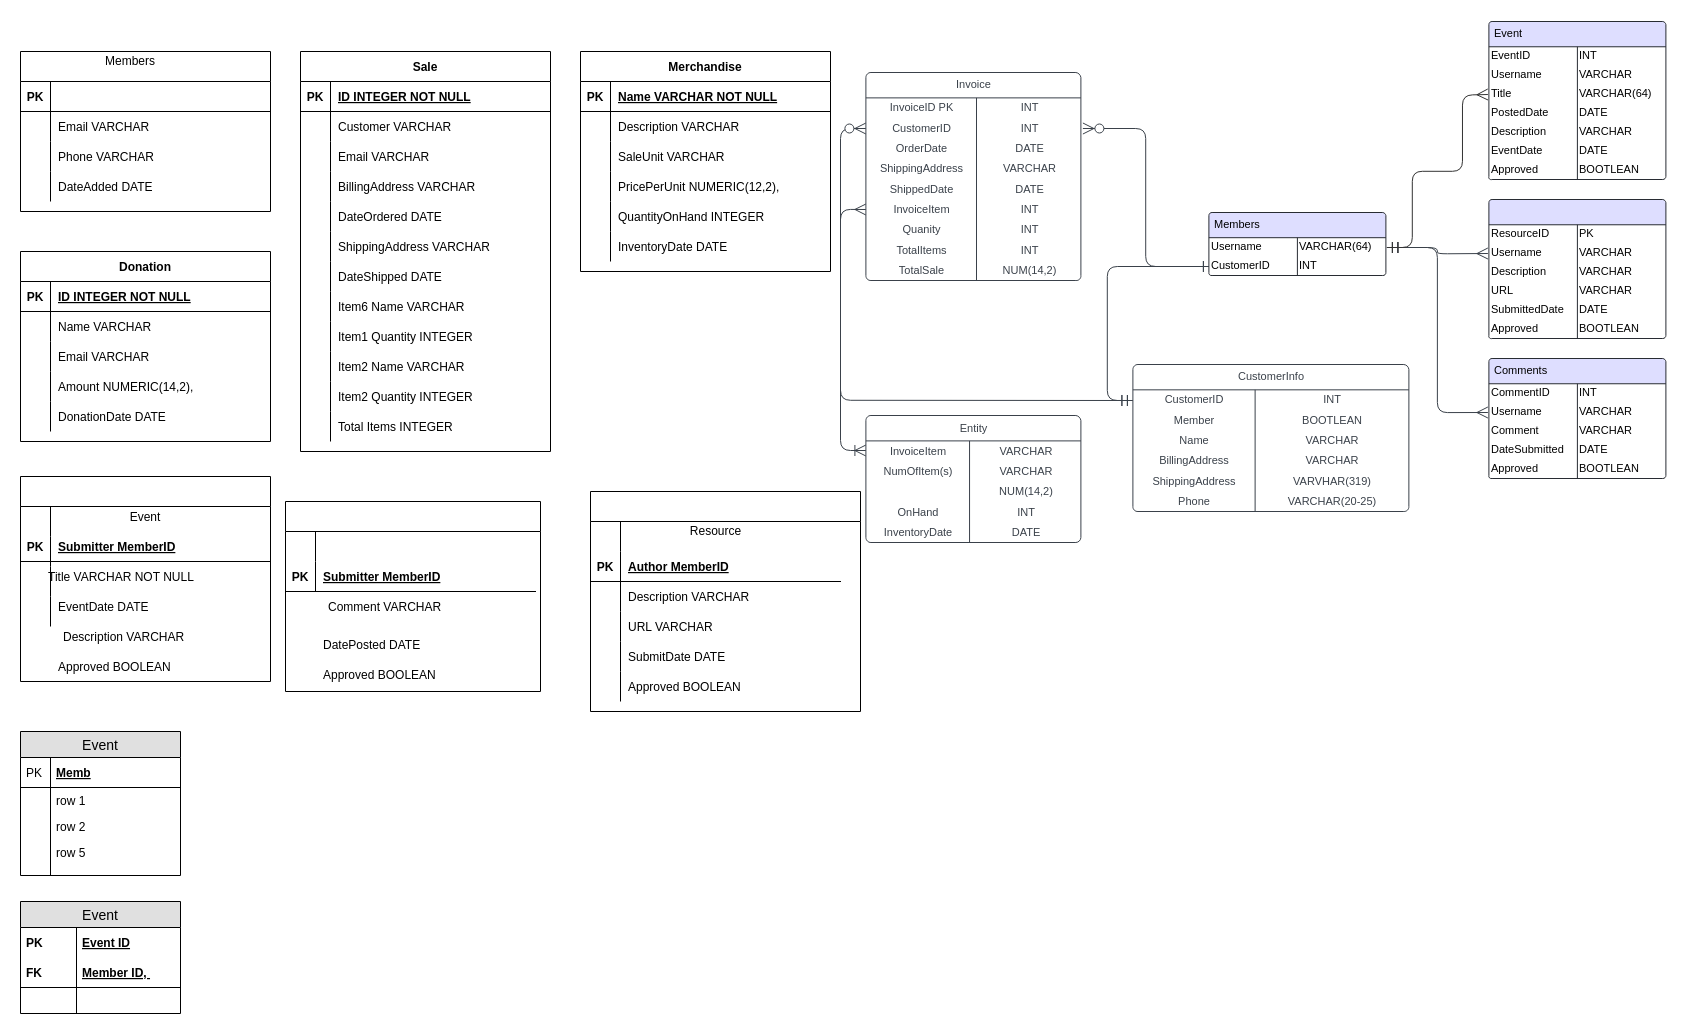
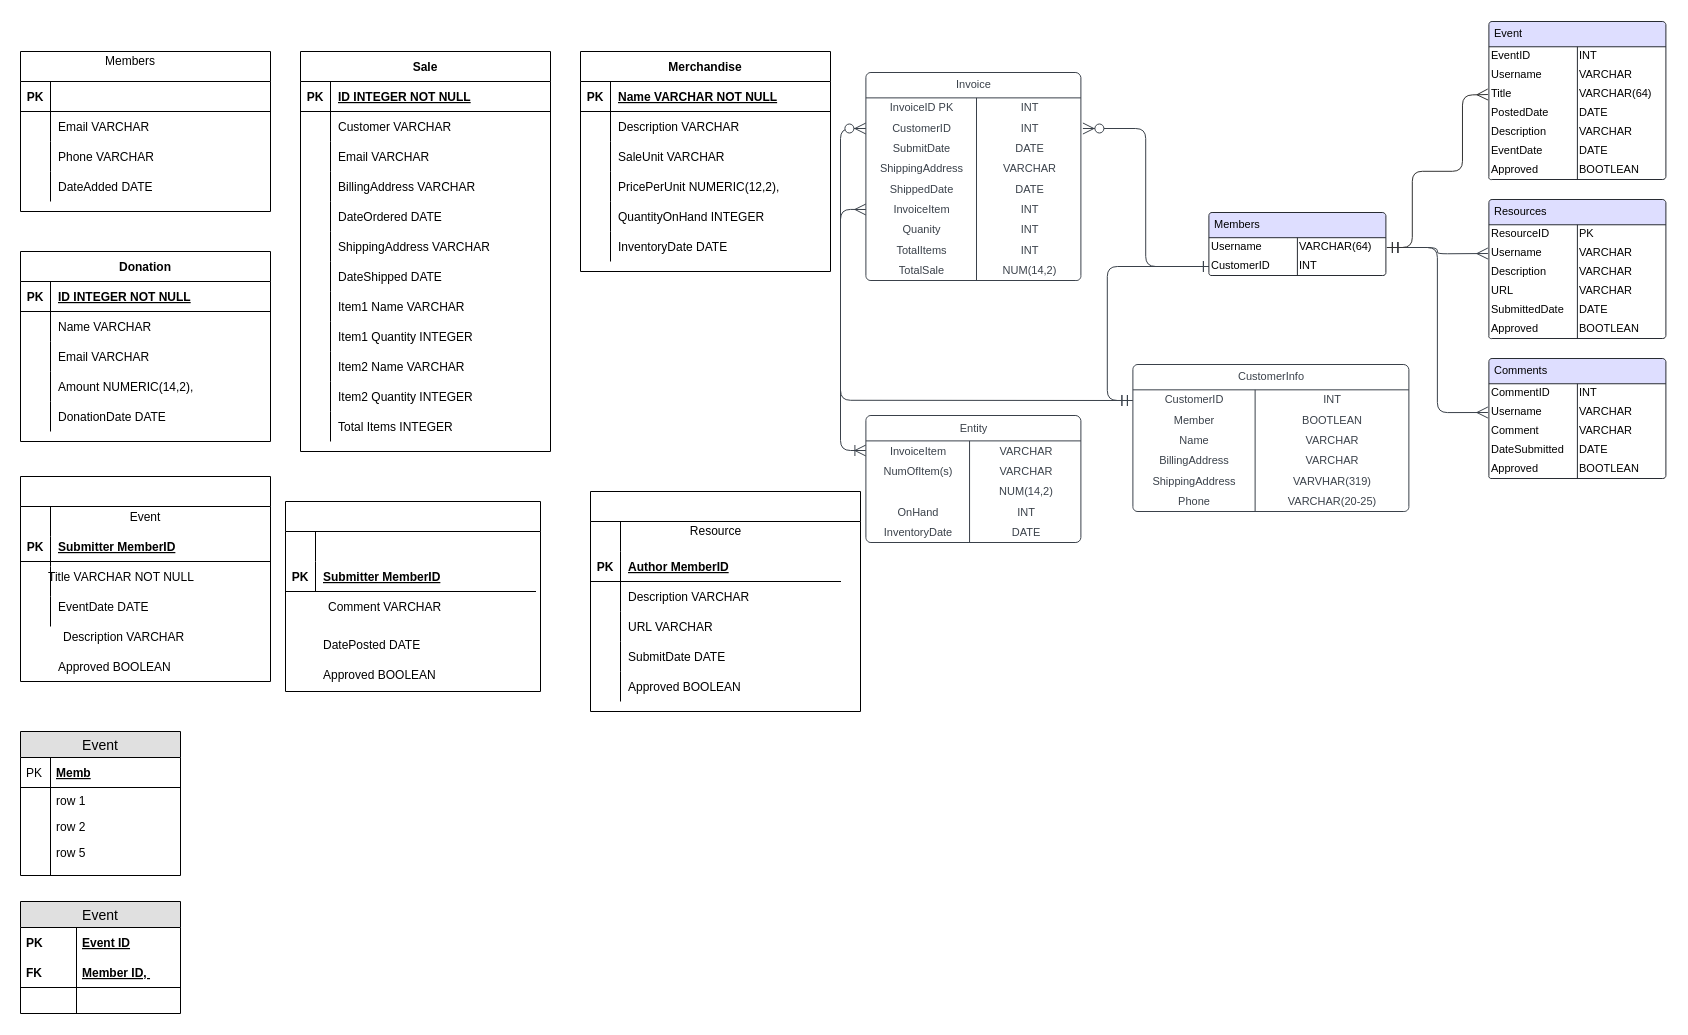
(922, 149) -> (922, 149)
none -> (1578, 212)
(395, 307) -> (395, 307)
